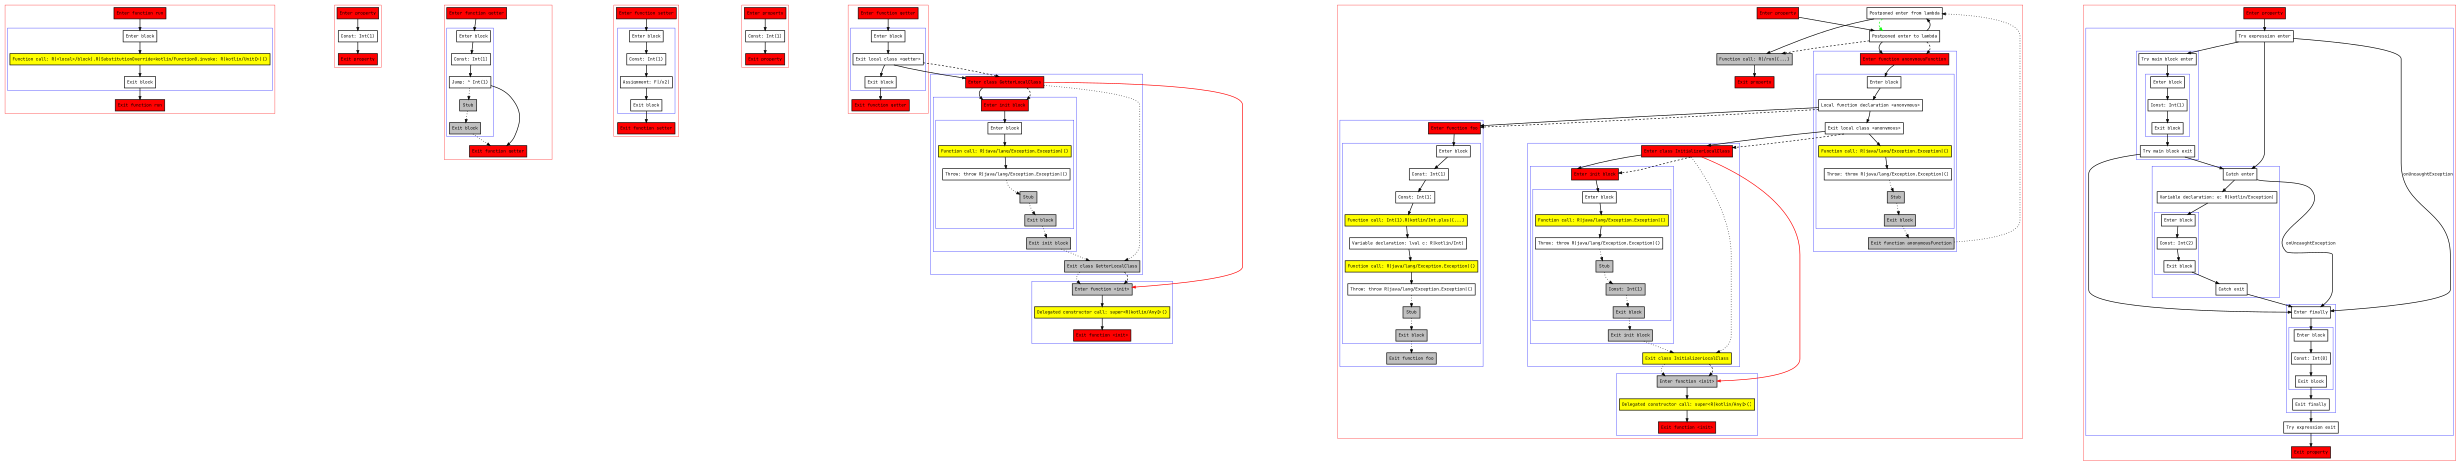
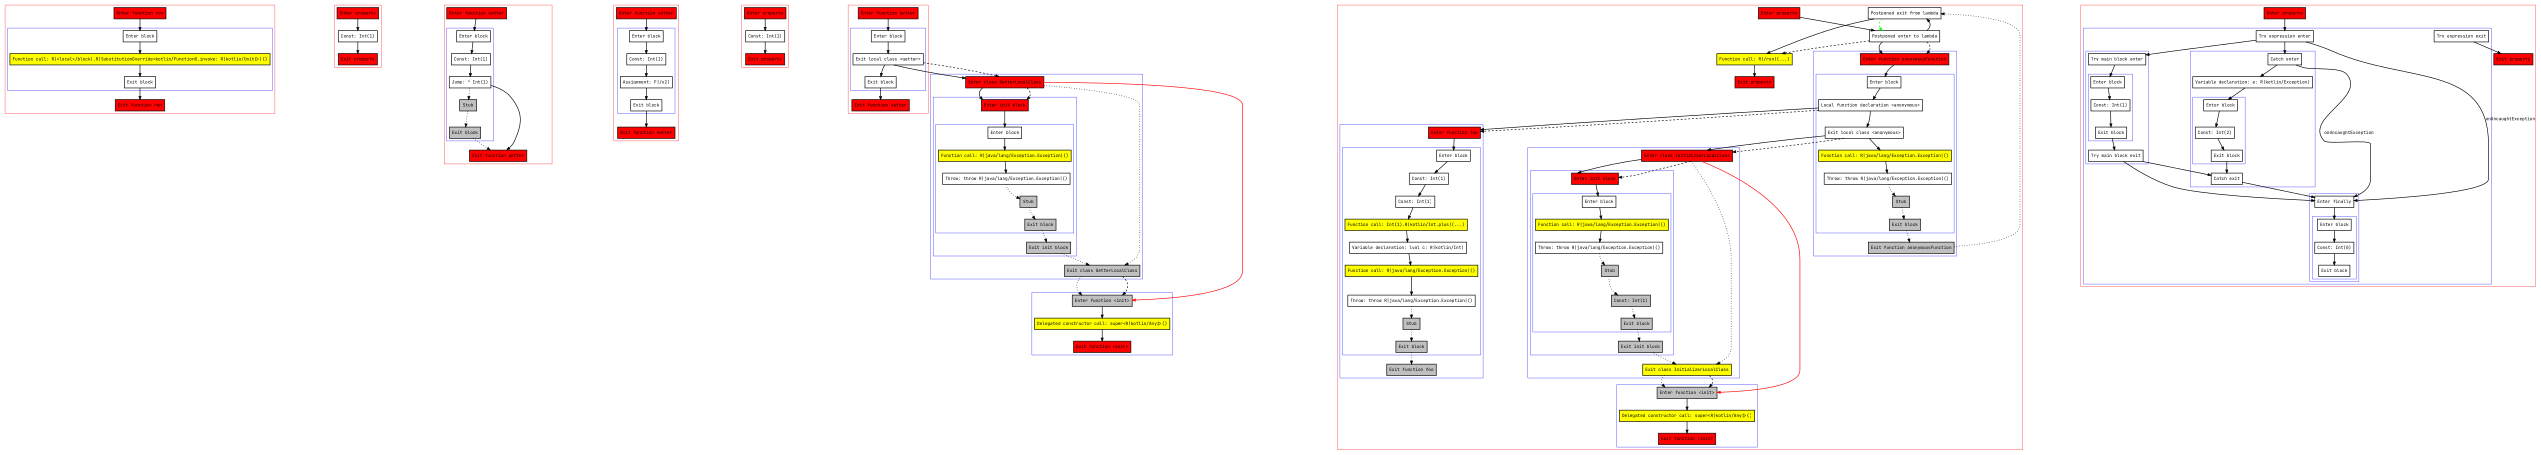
(1905, 13) -> (1905, 13)
(1755, 59) -> (1755, 59)
(2202, 162) -> (2175, 168)
(2311, 405) -> none
